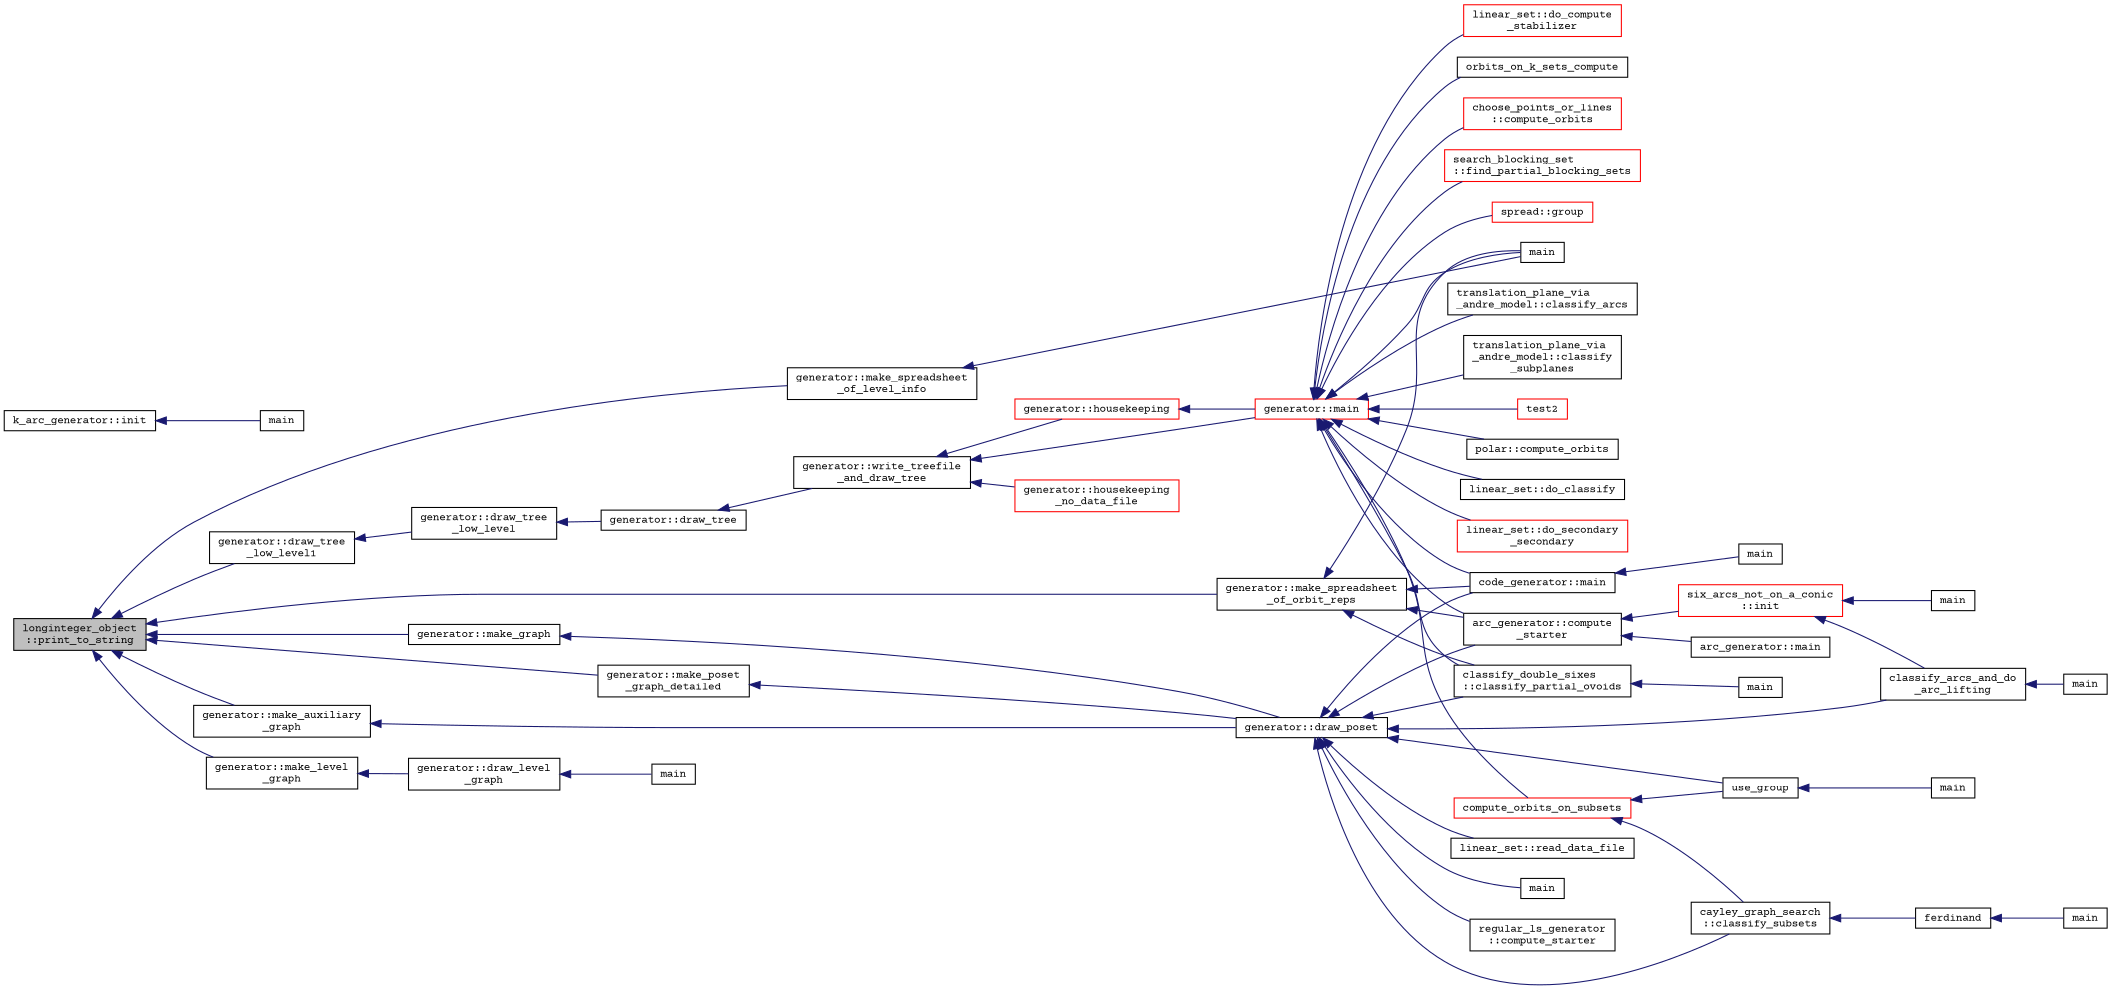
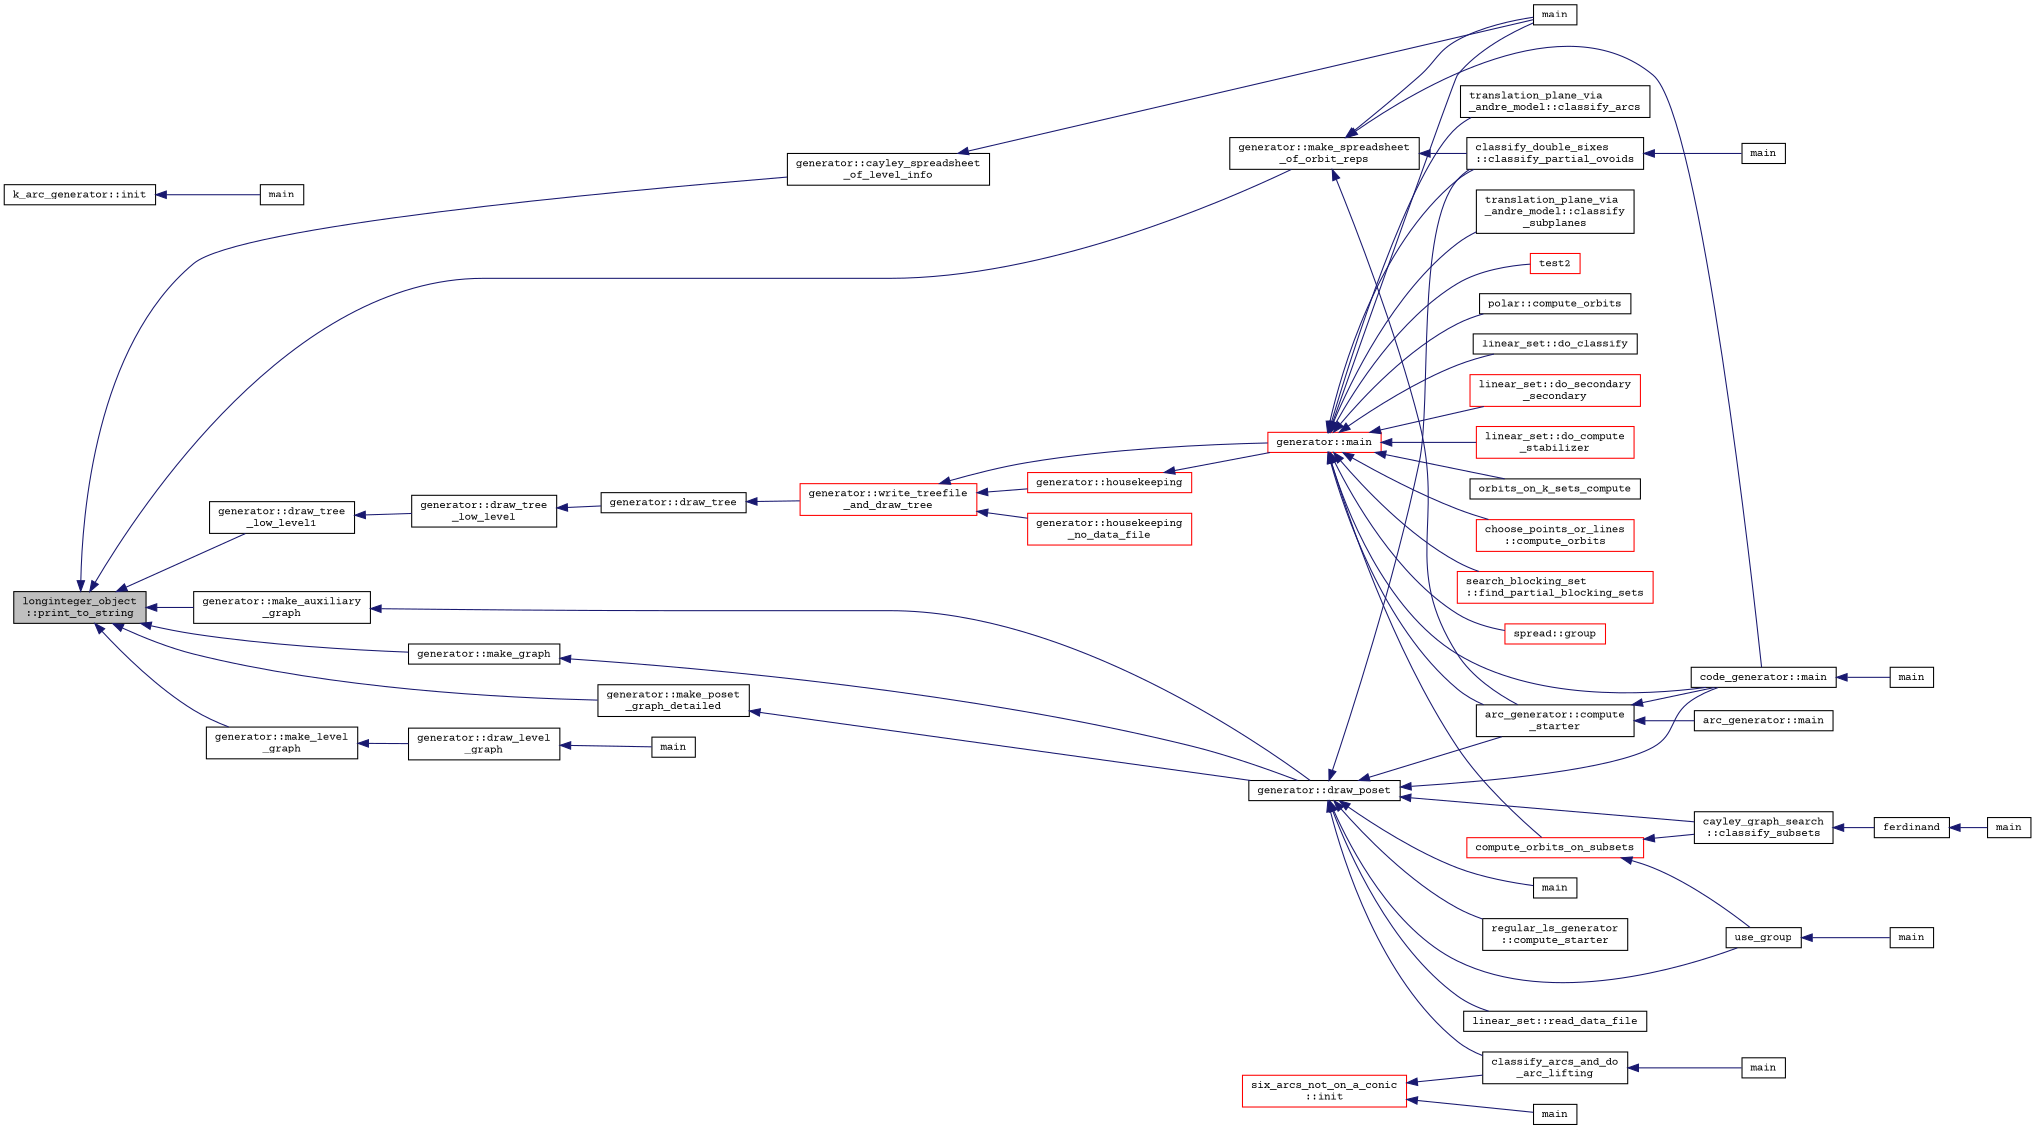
(882, 384) -> (888, 169)
(882, 473) -> (888, 500)
(1655, 614) -> (1666, 698)
